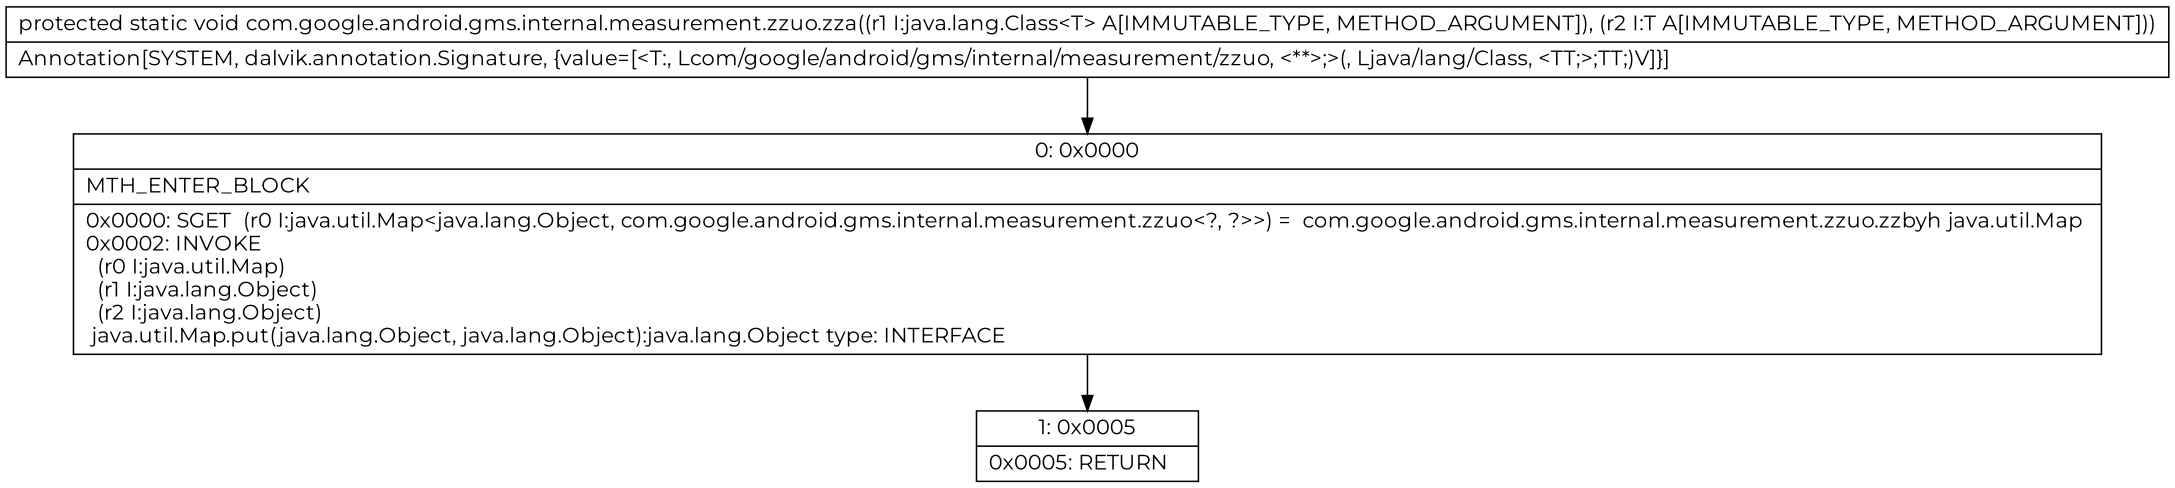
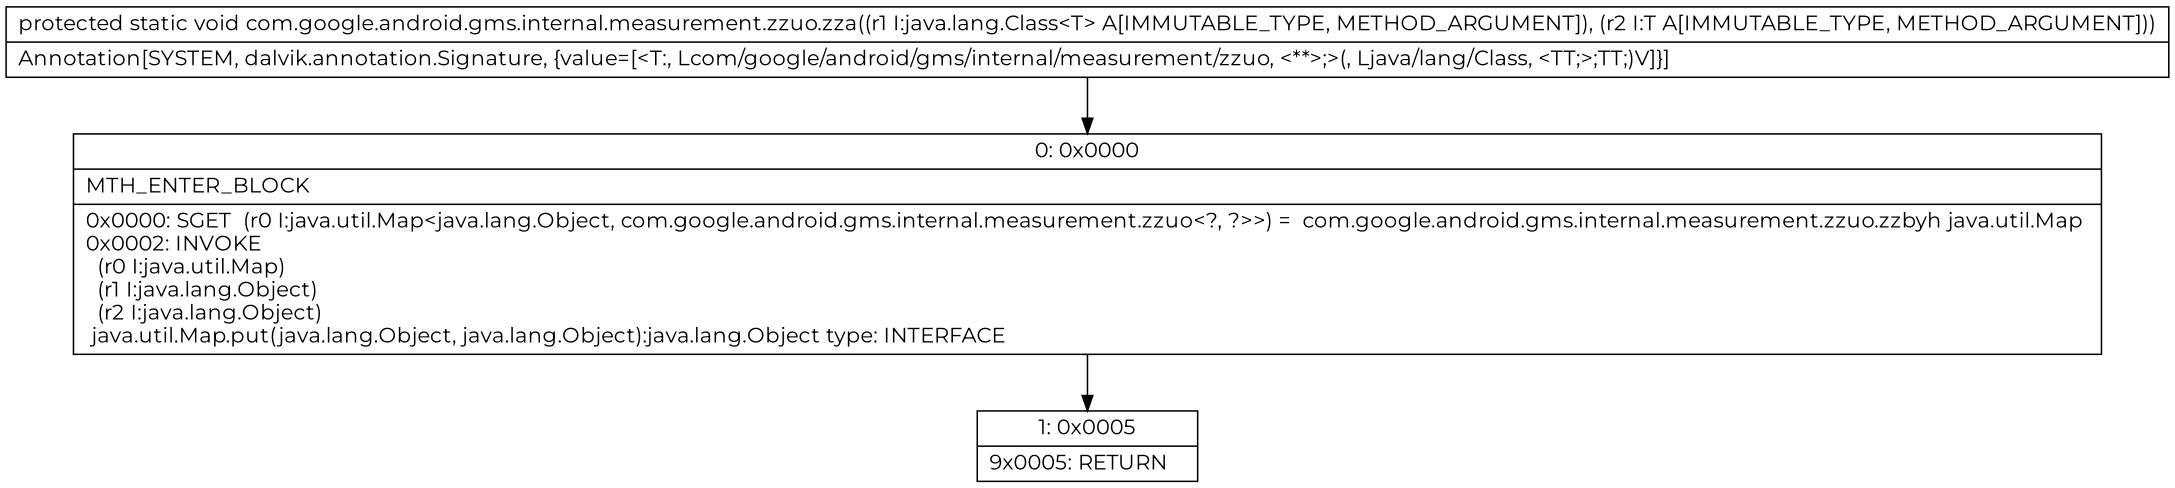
(1087, 463) -> (1087, 463)
